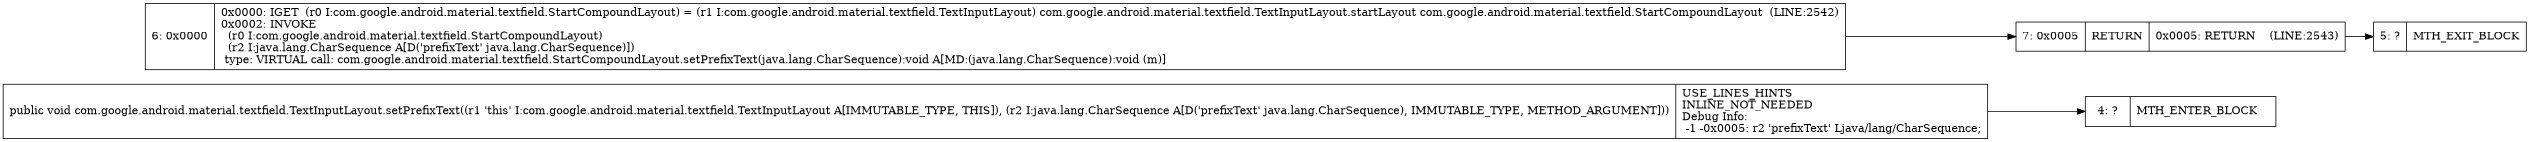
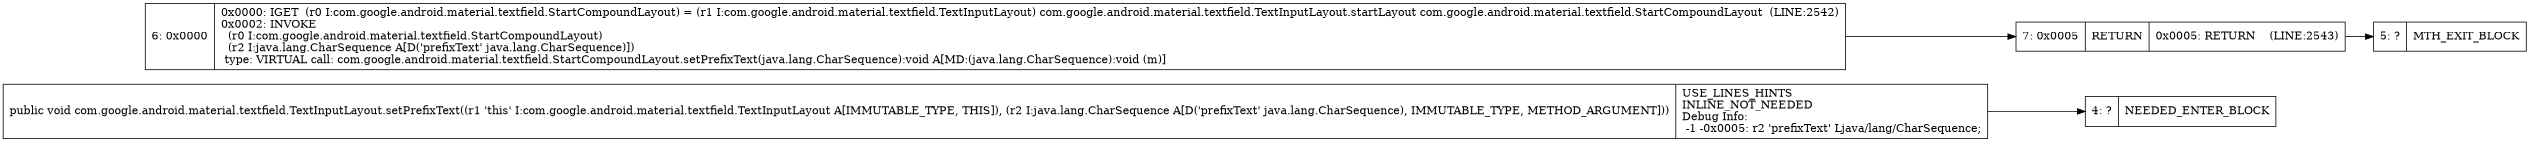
(2197, 111) -> (2197, 111)
